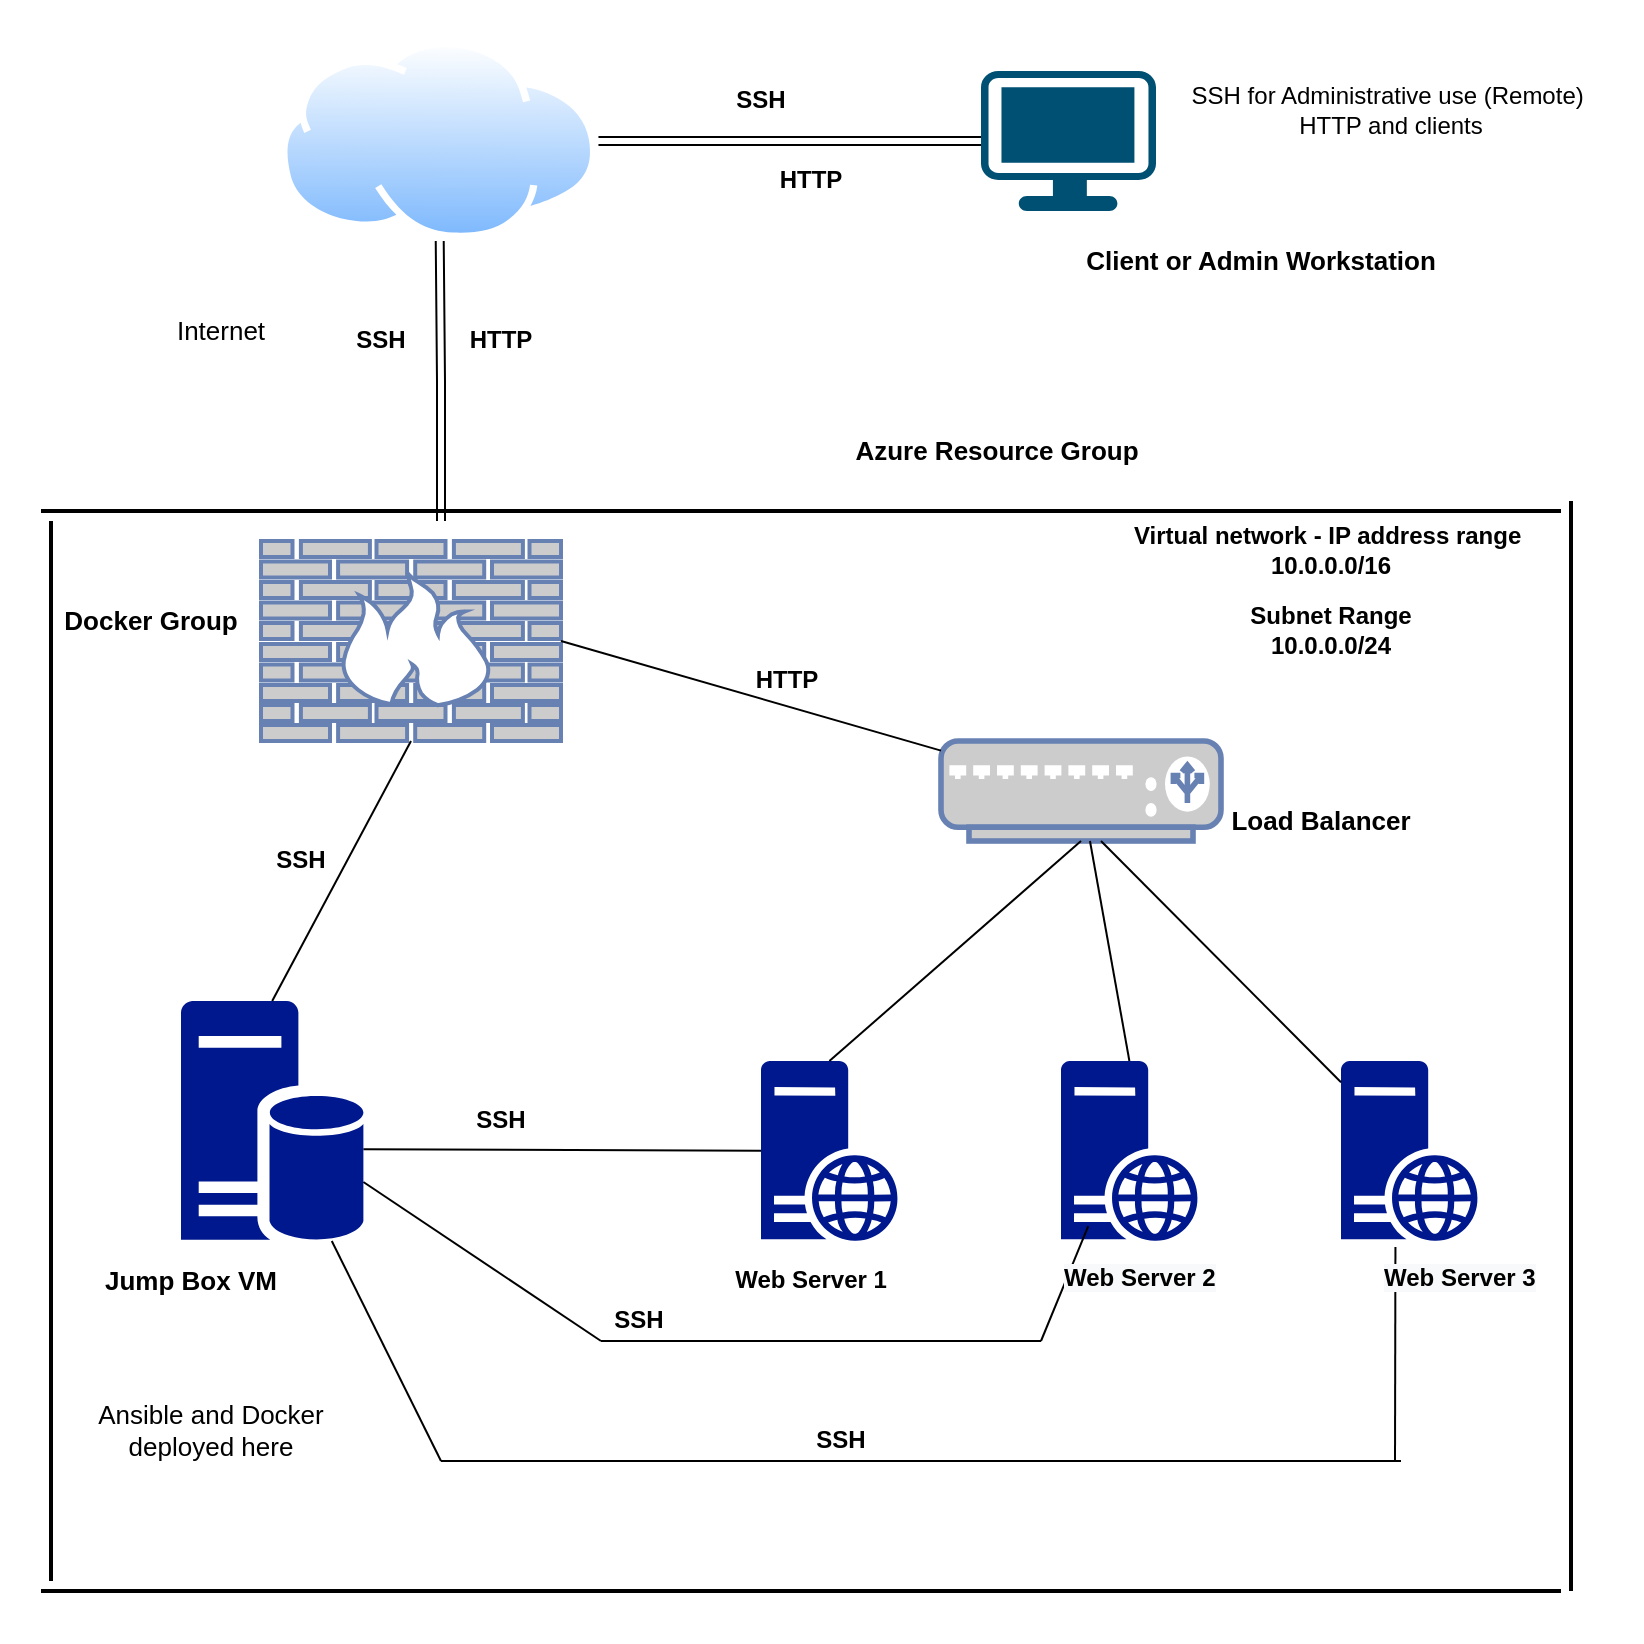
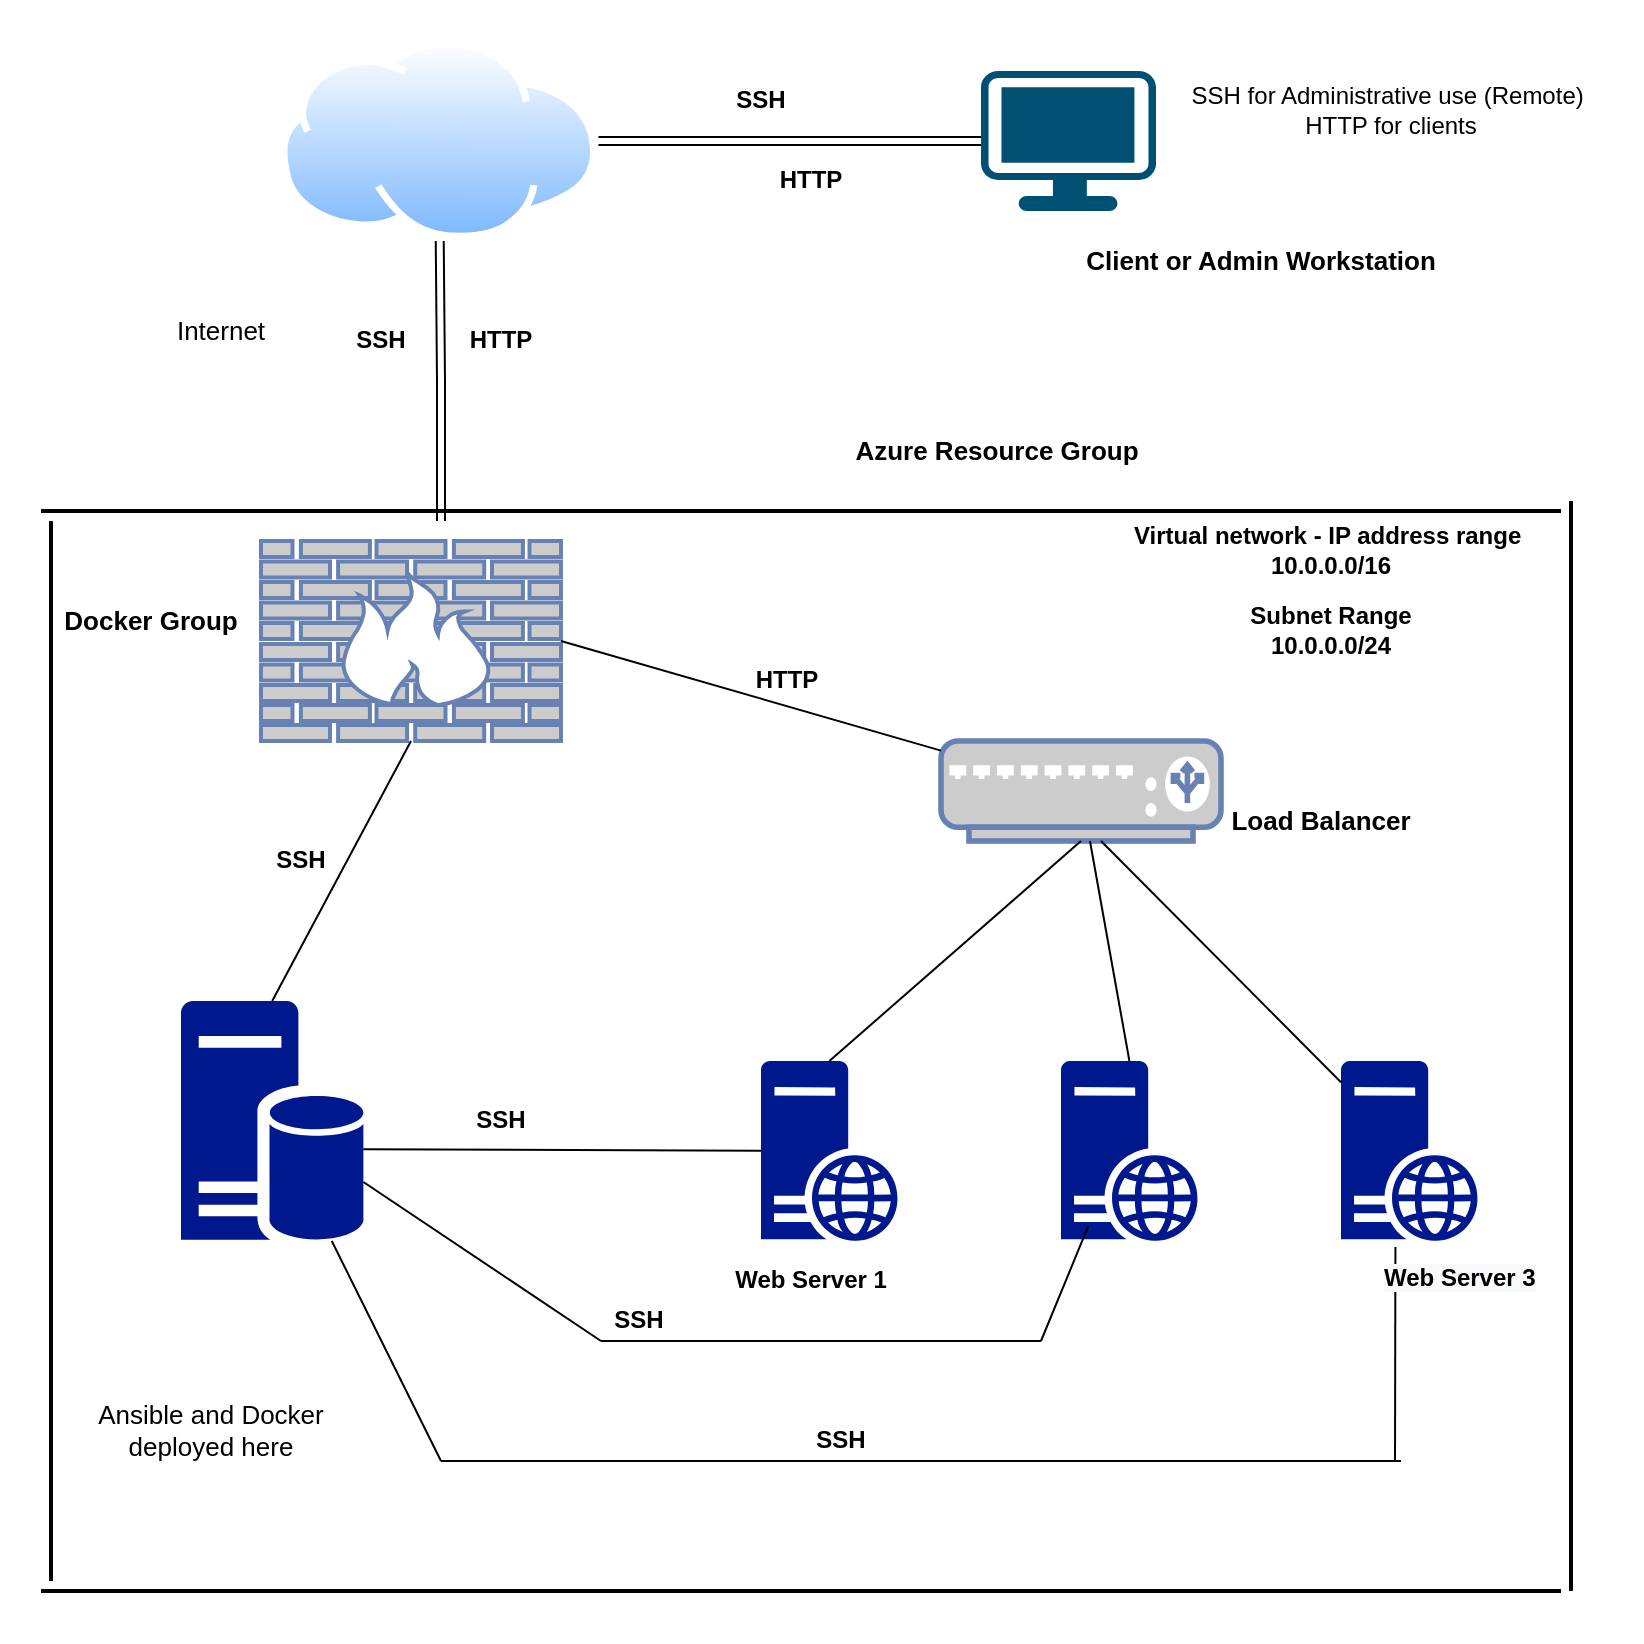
(1392, 111) -> (1392, 111)
(191, 1281) -> none
(1161, 1281) -> none
